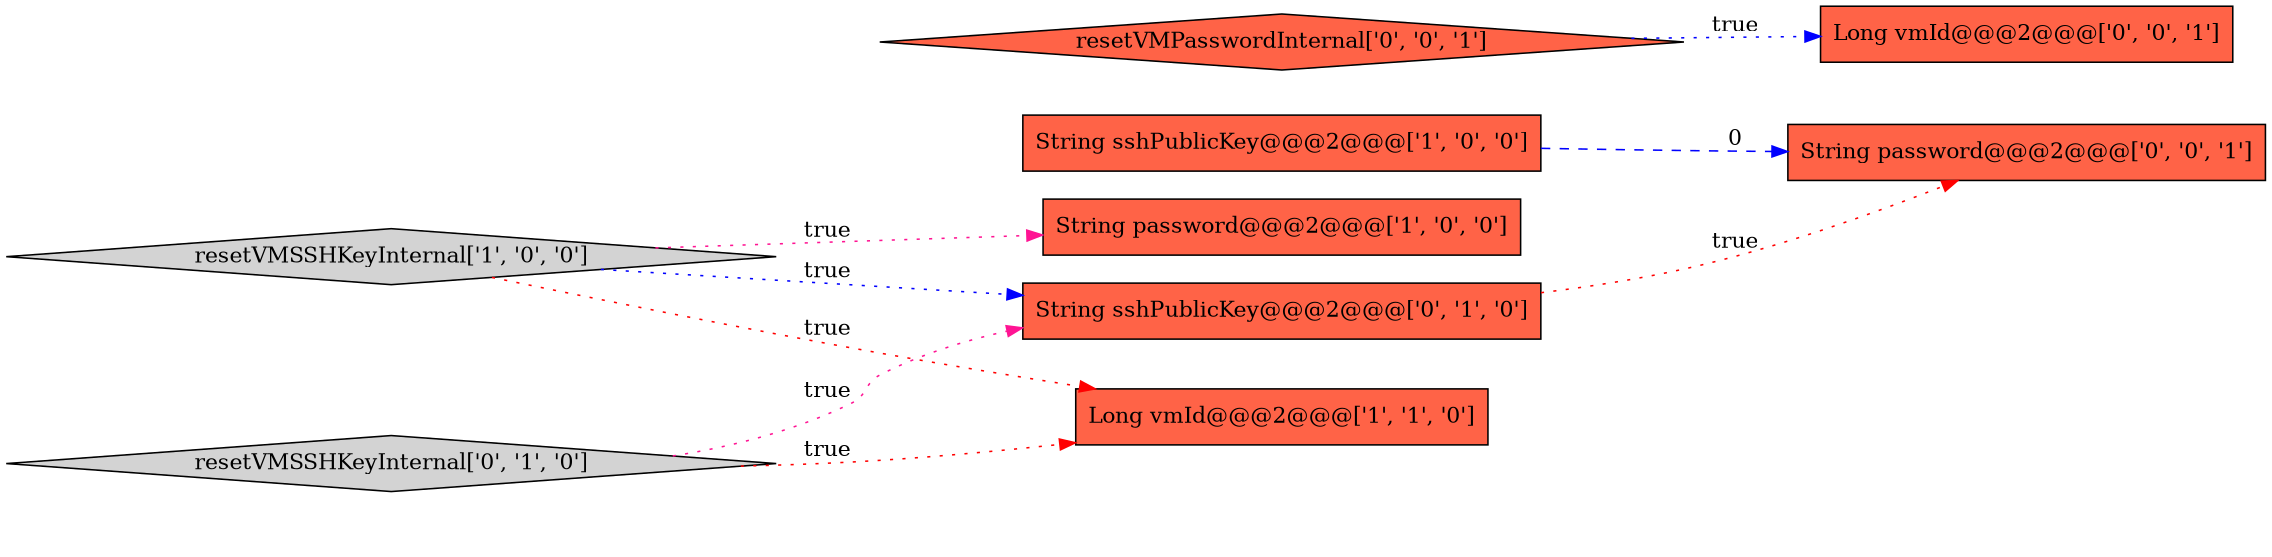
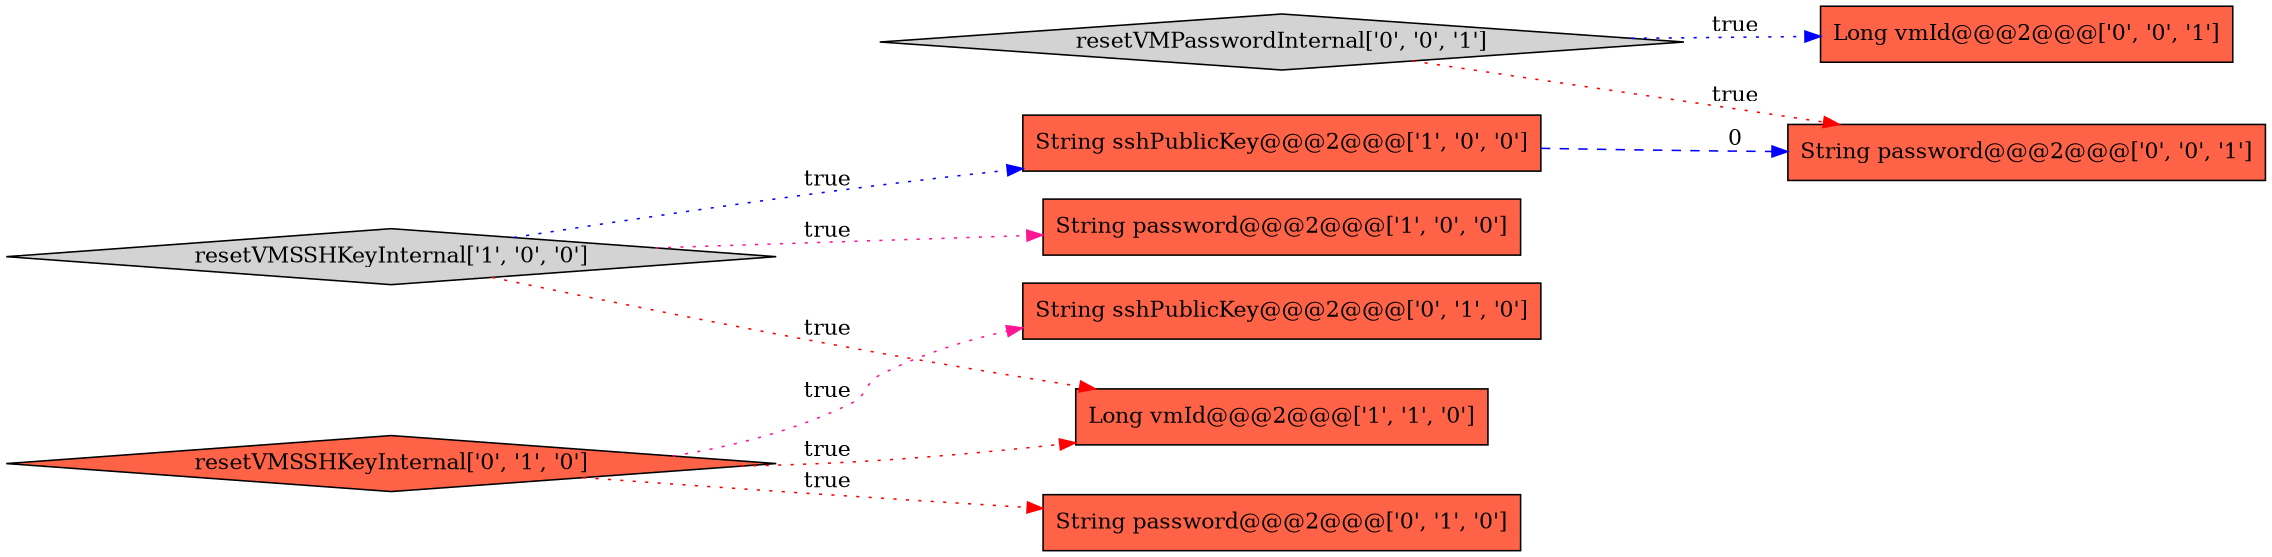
(1282, 42) -> (1282, 42)
(1746, 253) -> (1618, 91)
(804, 282) -> (760, 201)
(391, 464) -> (391, 464)
none -> (1282, 523)
